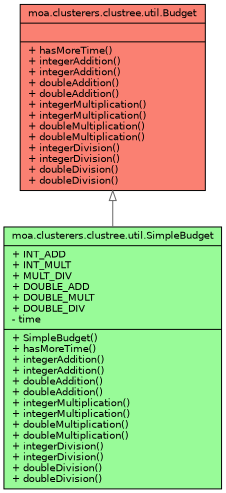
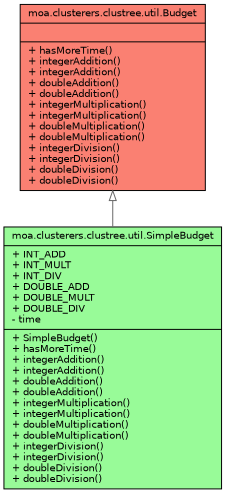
(42, 276) -> (37, 276)
